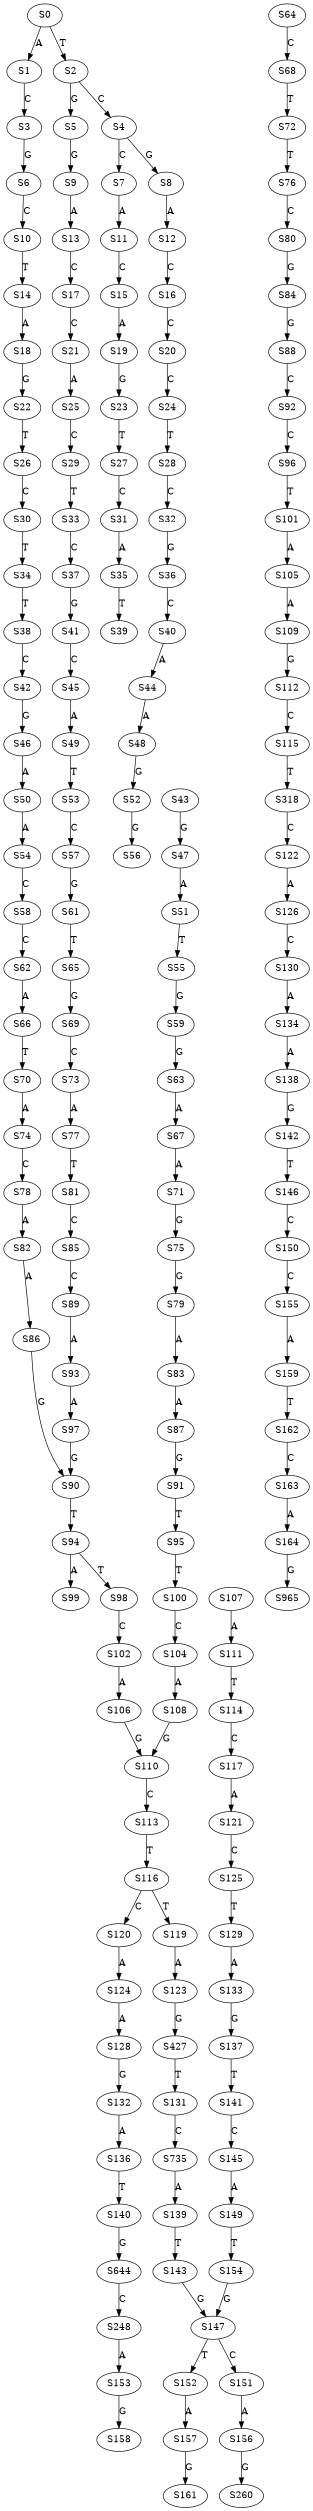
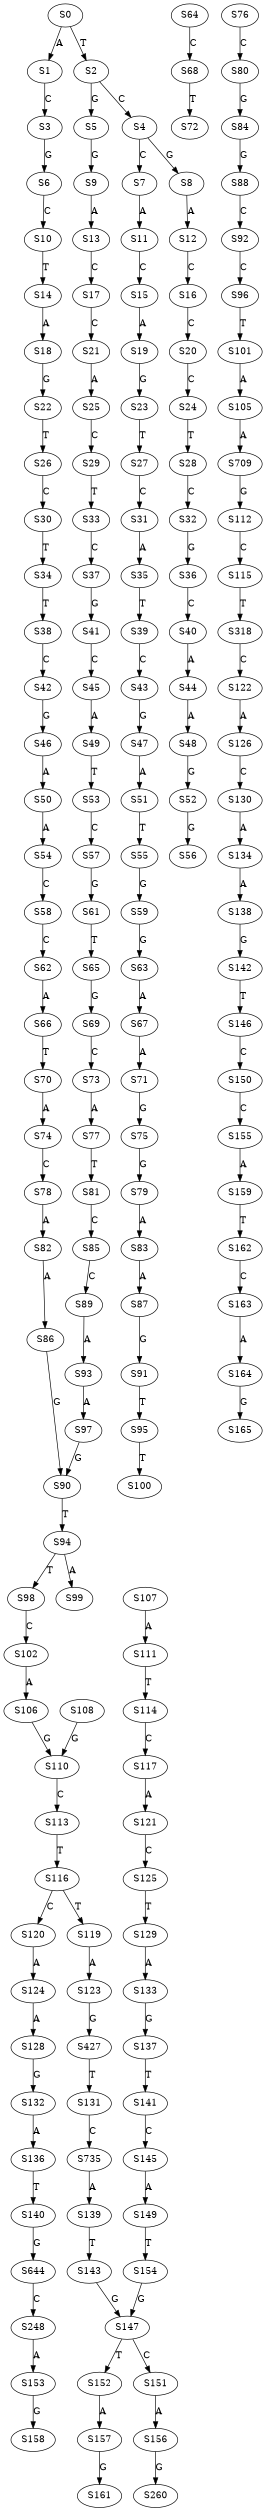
(287, 152) -> none
(287, 632) -> (240, 464)
none -> (139, 657)
(287, 1599) -> (240, 1431)
(175, 1655) -> none
